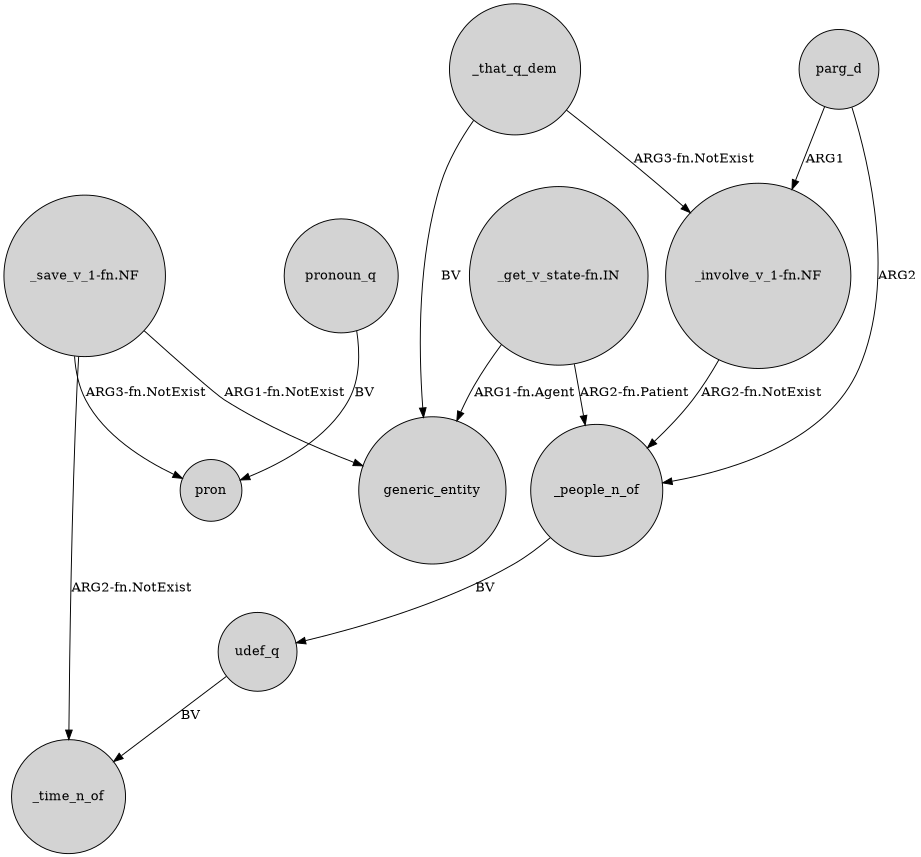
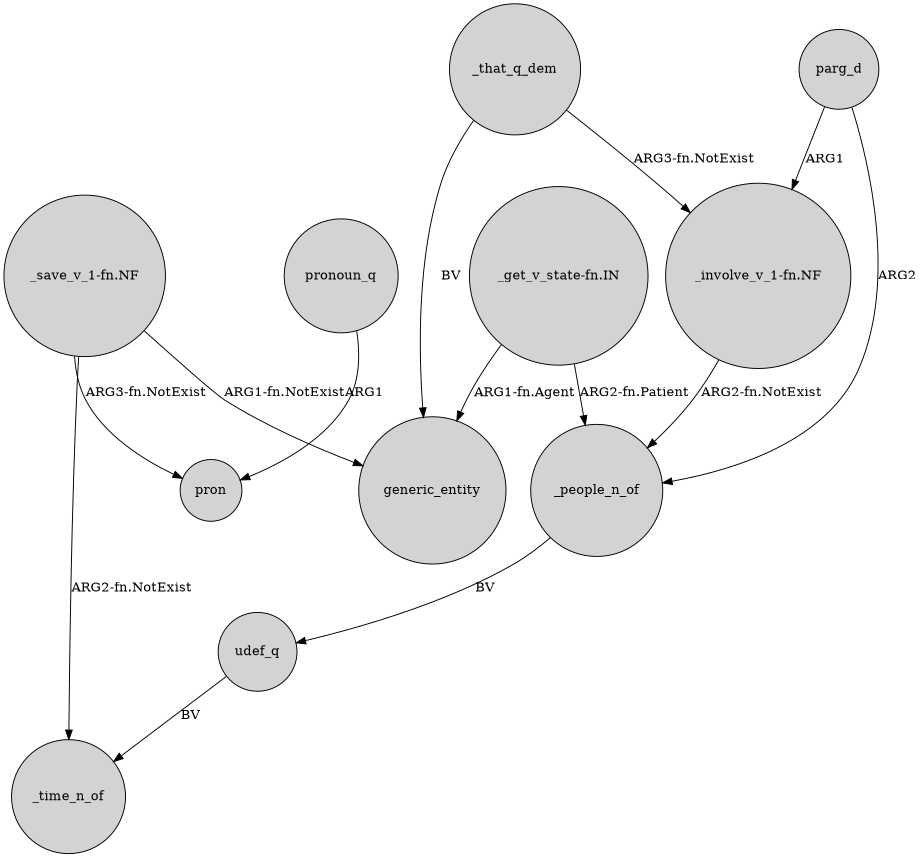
(364, 393) -> (364, 393)
